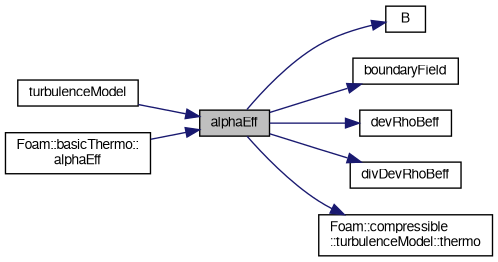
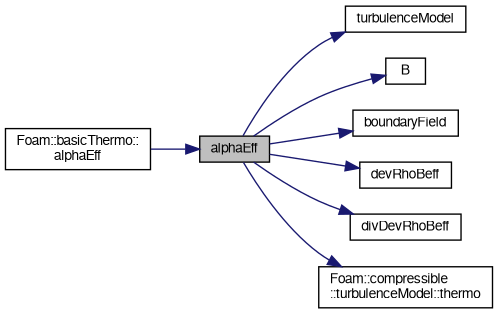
(162, 109) -> (281, 80)
